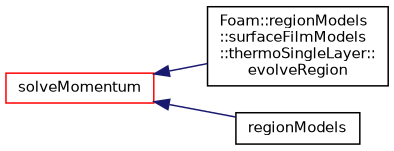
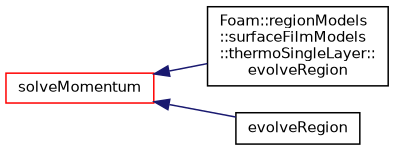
(298, 128) -> (298, 128)
